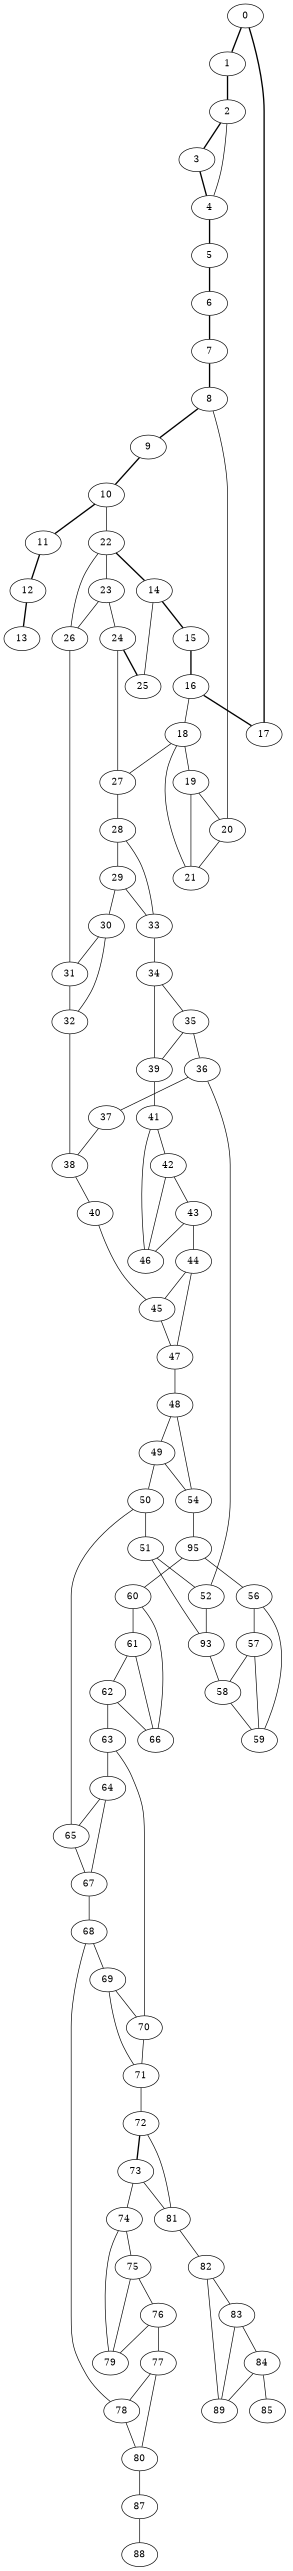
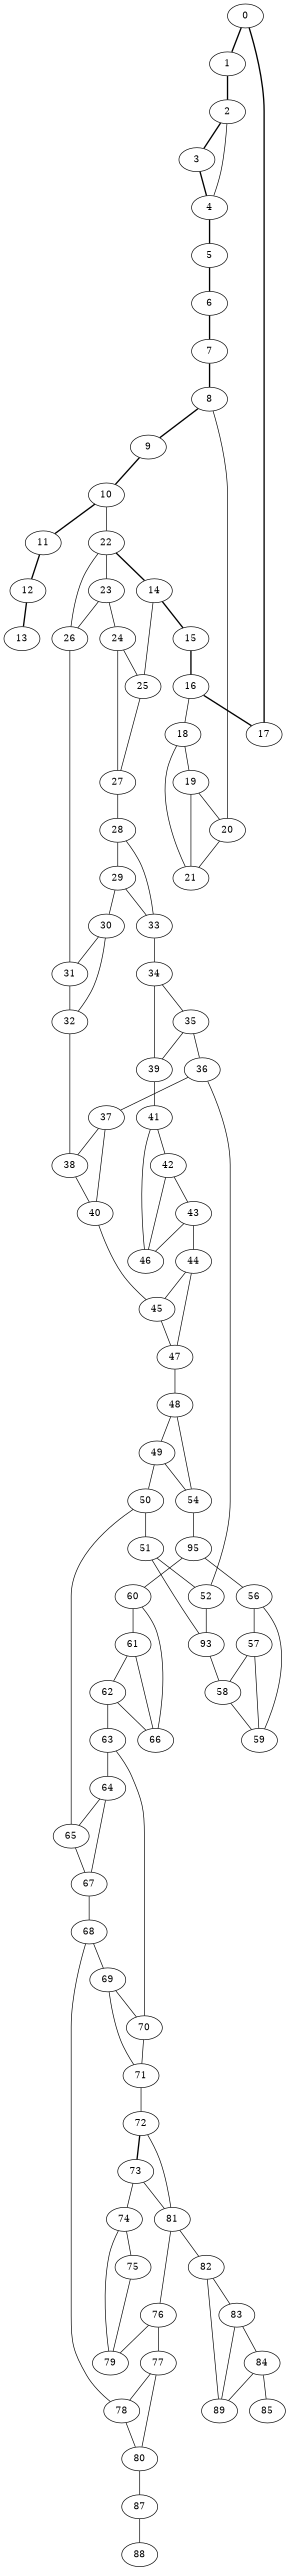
(130, 663) -> (130, 663)
(150, 758) -> (130, 734)
none -> (101, 1166)
(146, 2291) -> (165, 2267)
